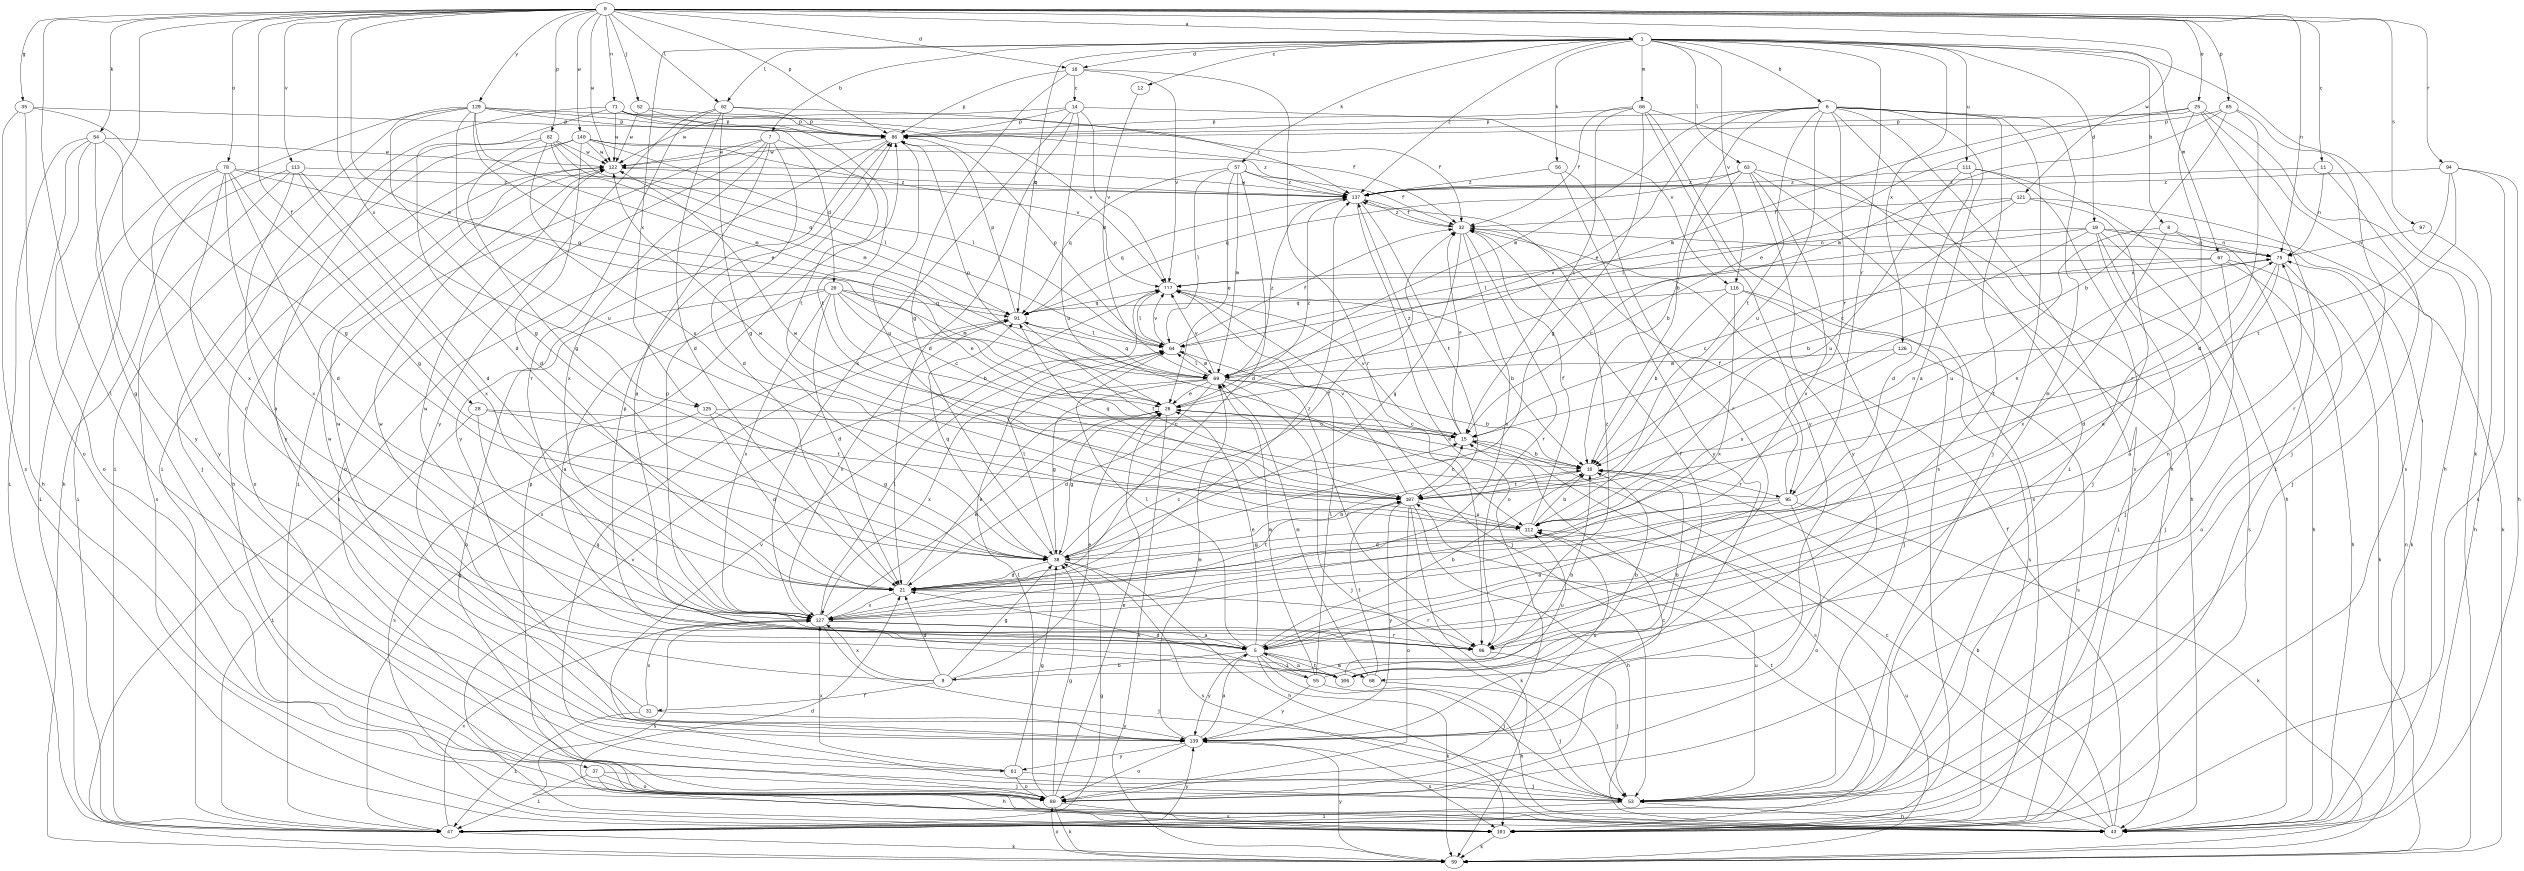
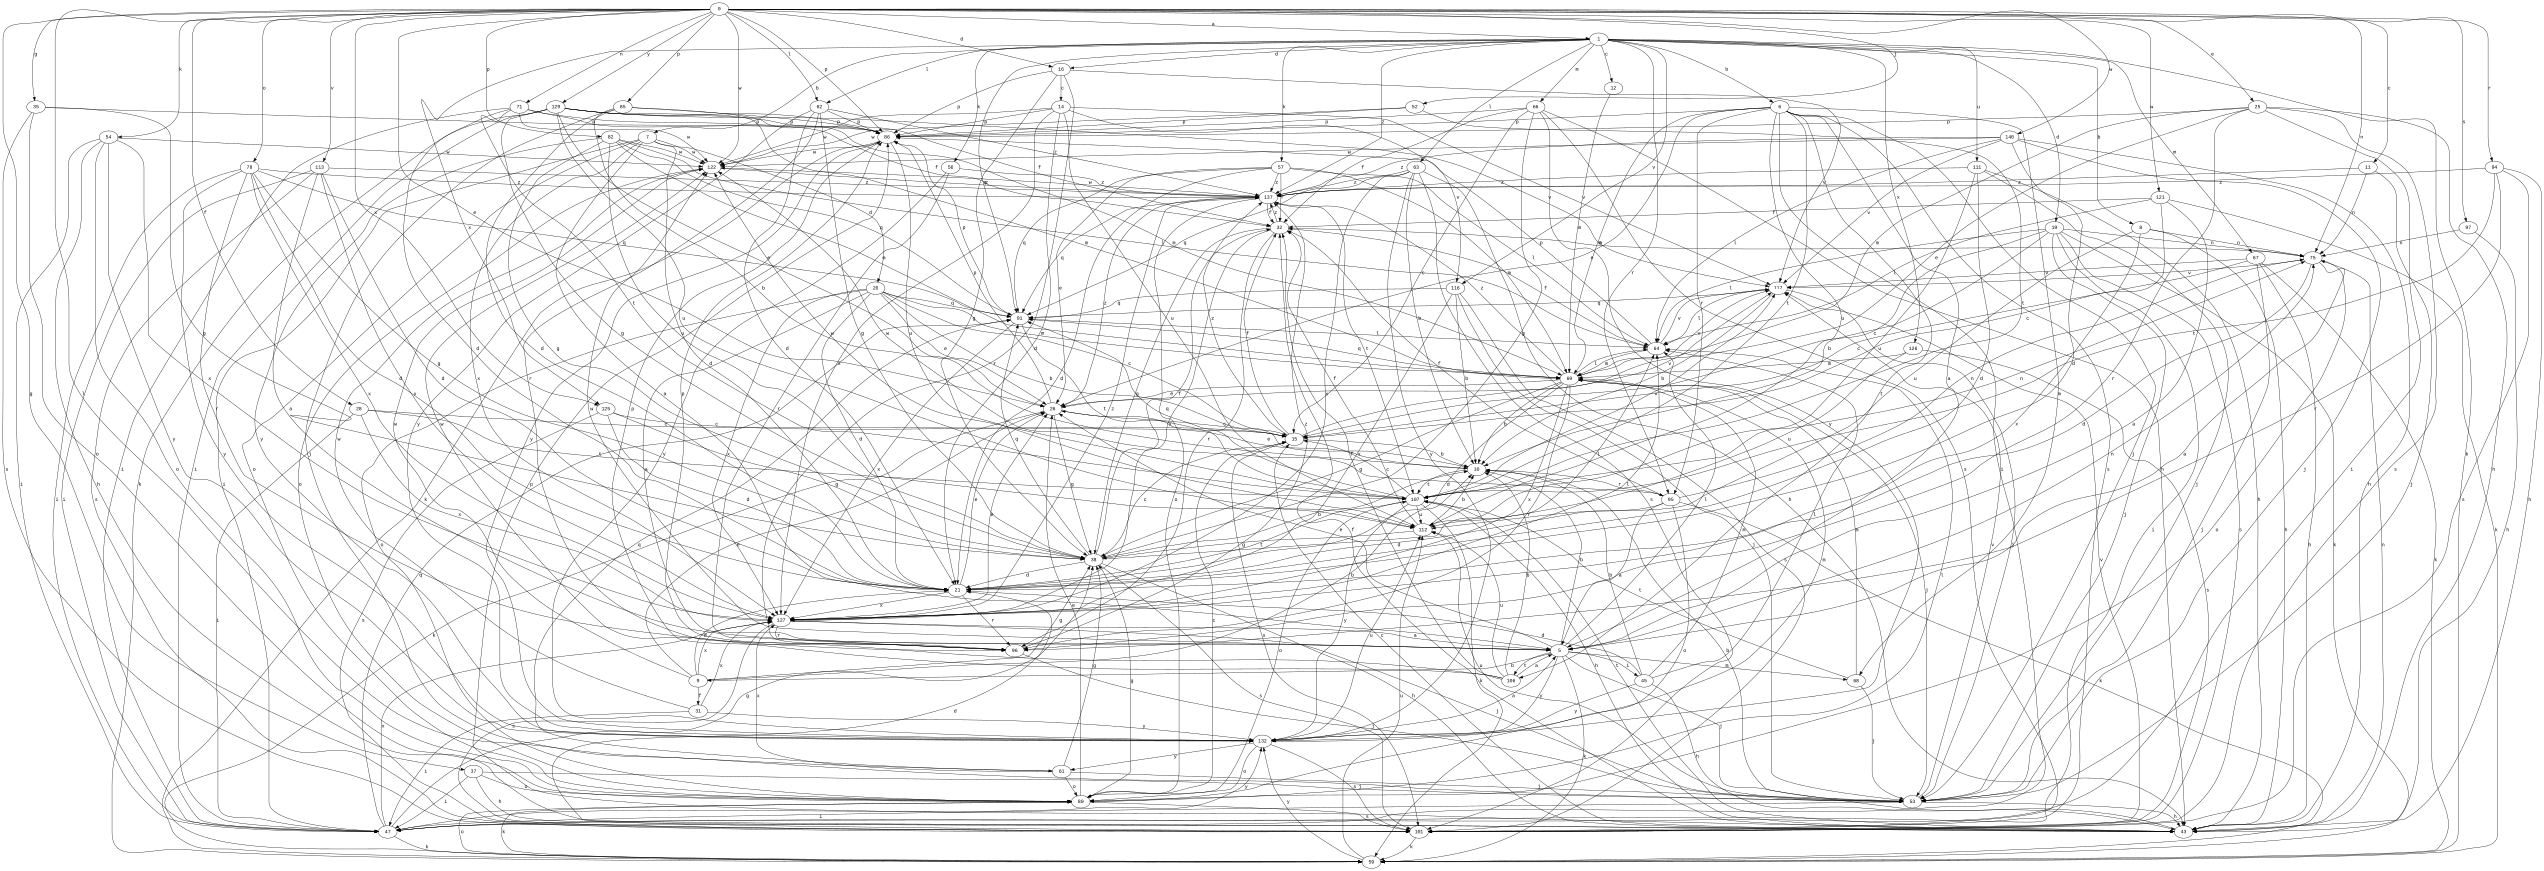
(1679, 258) -> none
(1316, 681) -> (1644, 681)
(1194, 741) -> (1262, 741)
